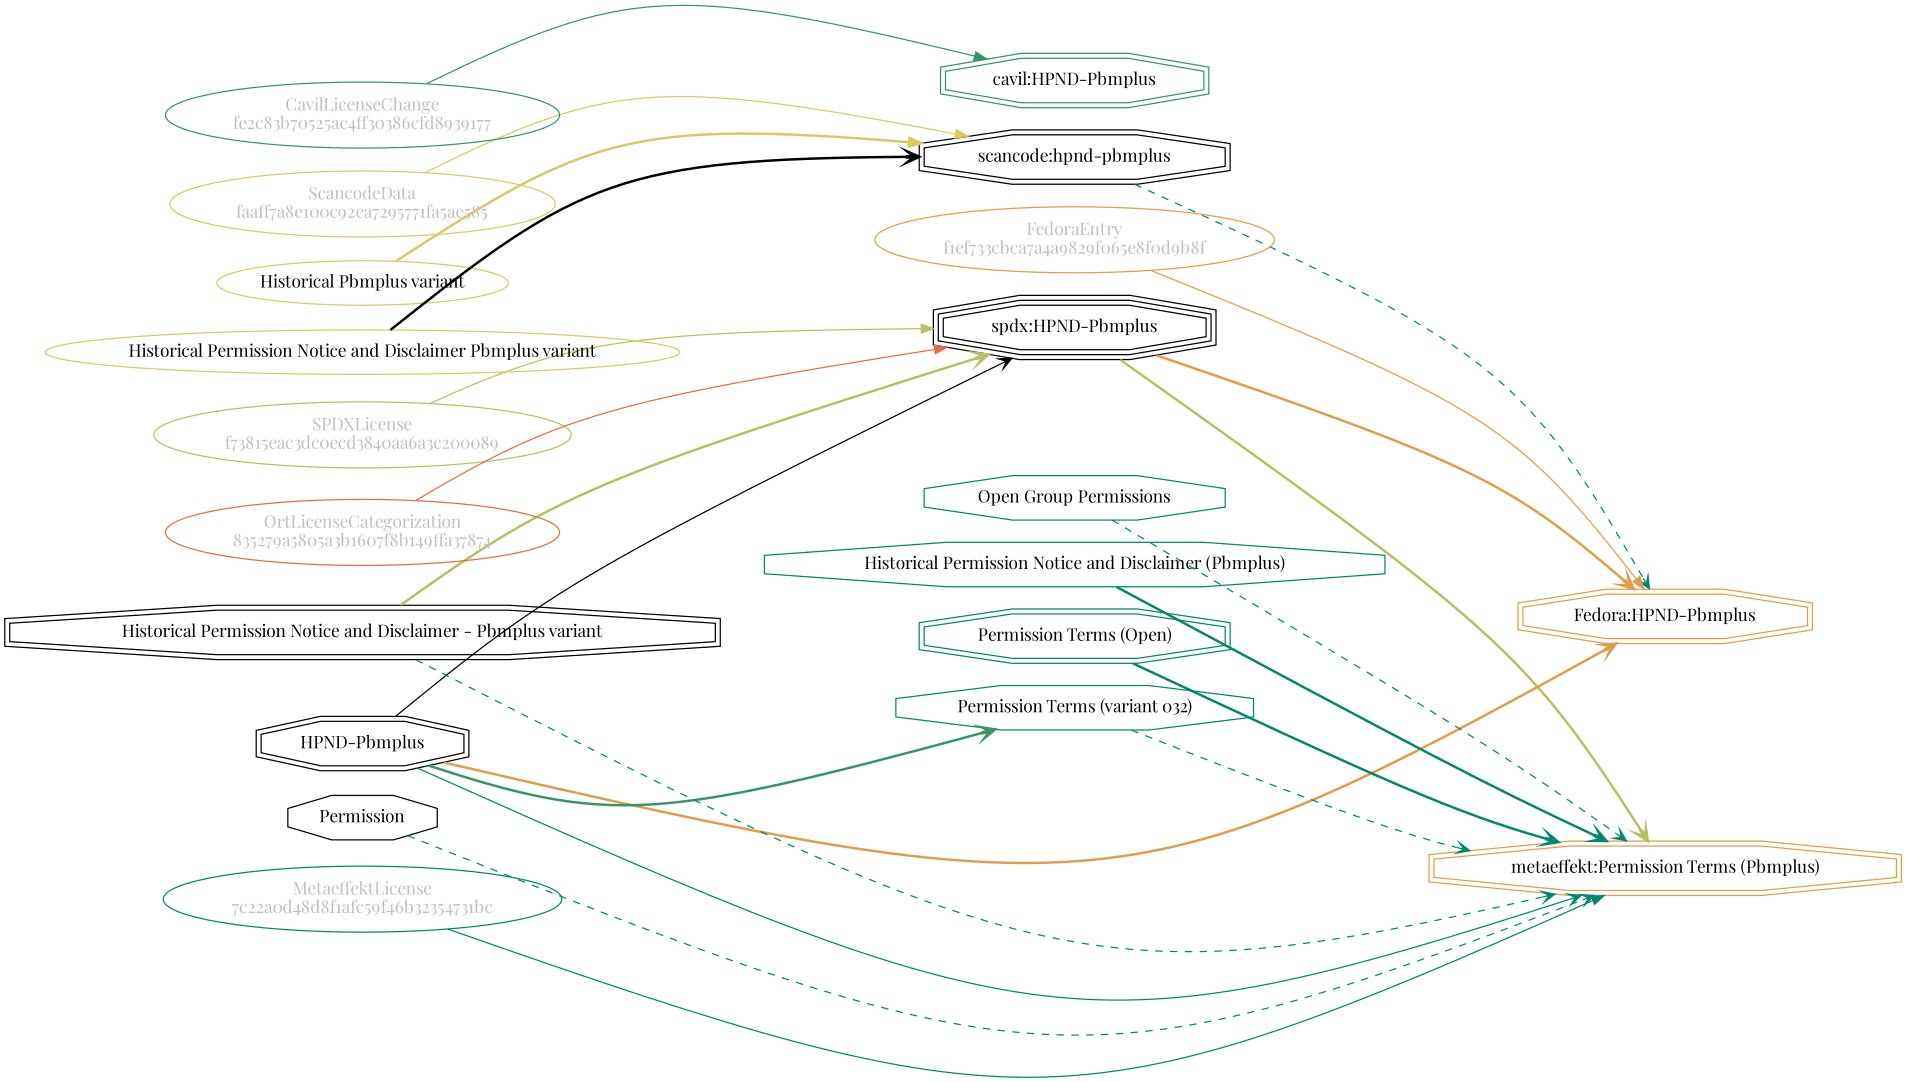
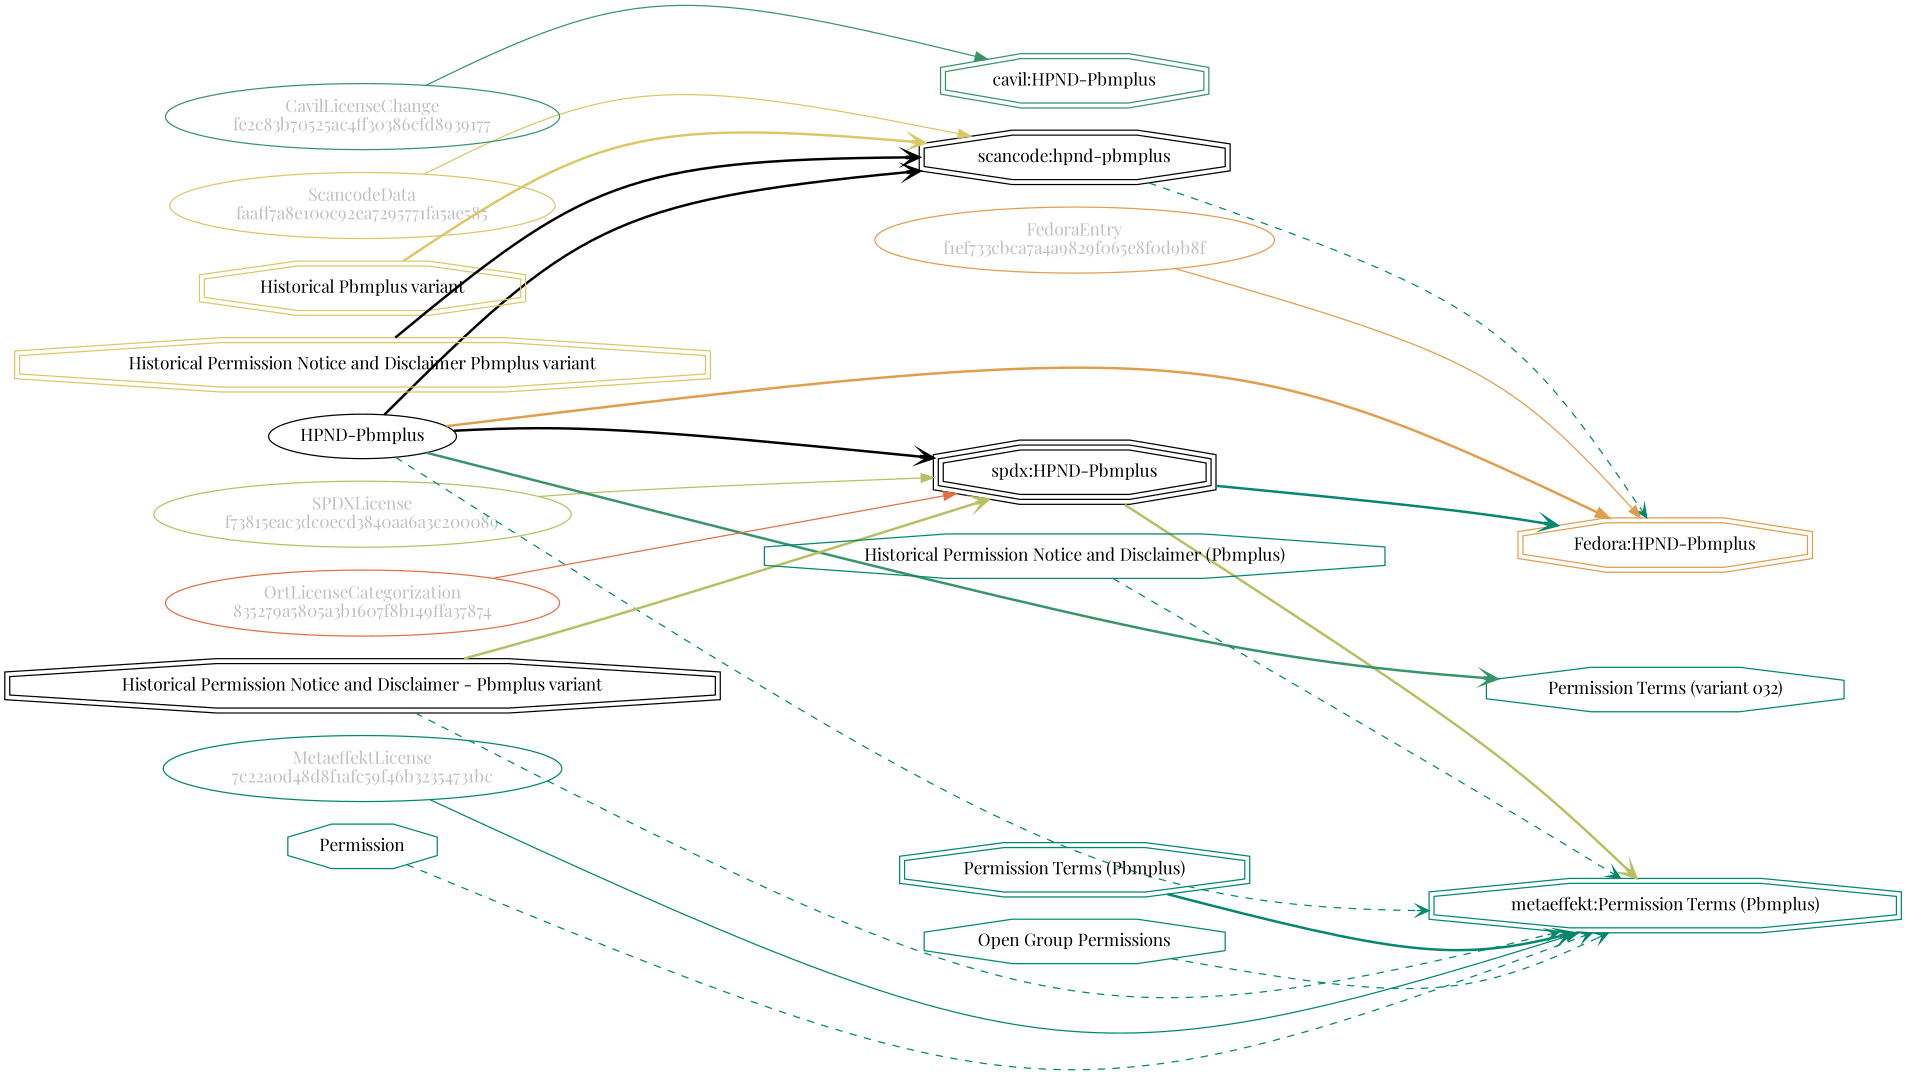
(638, 143) -> (643, 142)
none -> (616, 230)
(363, 283) -> (363, 288)
(363, 352) -> (363, 365)
(1403, 444) -> (1381, 502)
(687, 521) -> (688, 435)
(1075, 636) -> (1075, 870)
(1354, 714) -> (1362, 724)
(363, 744) -> (363, 436)
(1293, 793) -> none
(363, 818) -> (363, 846)
(1042, 860) -> (1033, 368)
(1665, 868) -> (1665, 906)
(980, 983) -> (879, 754)
